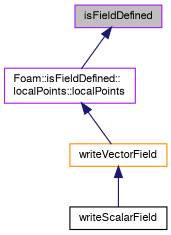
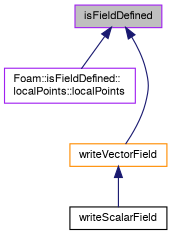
(100, 128) -> (148, 91)
